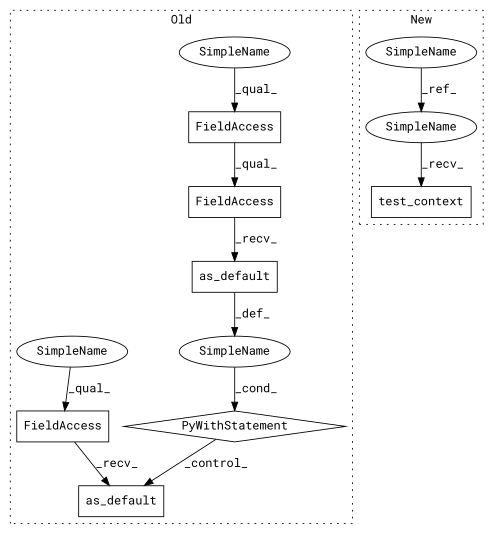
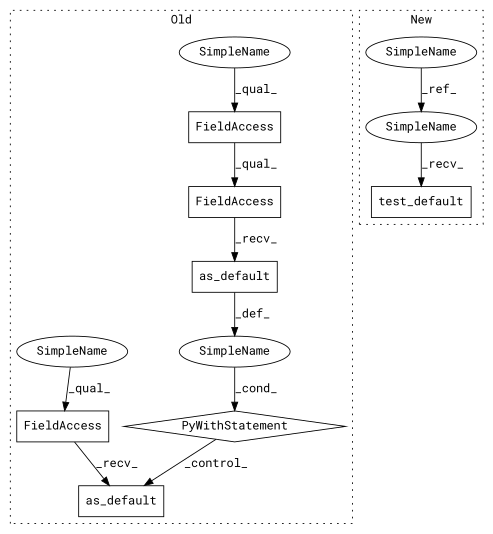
(421, 202) -> (421, 202)
